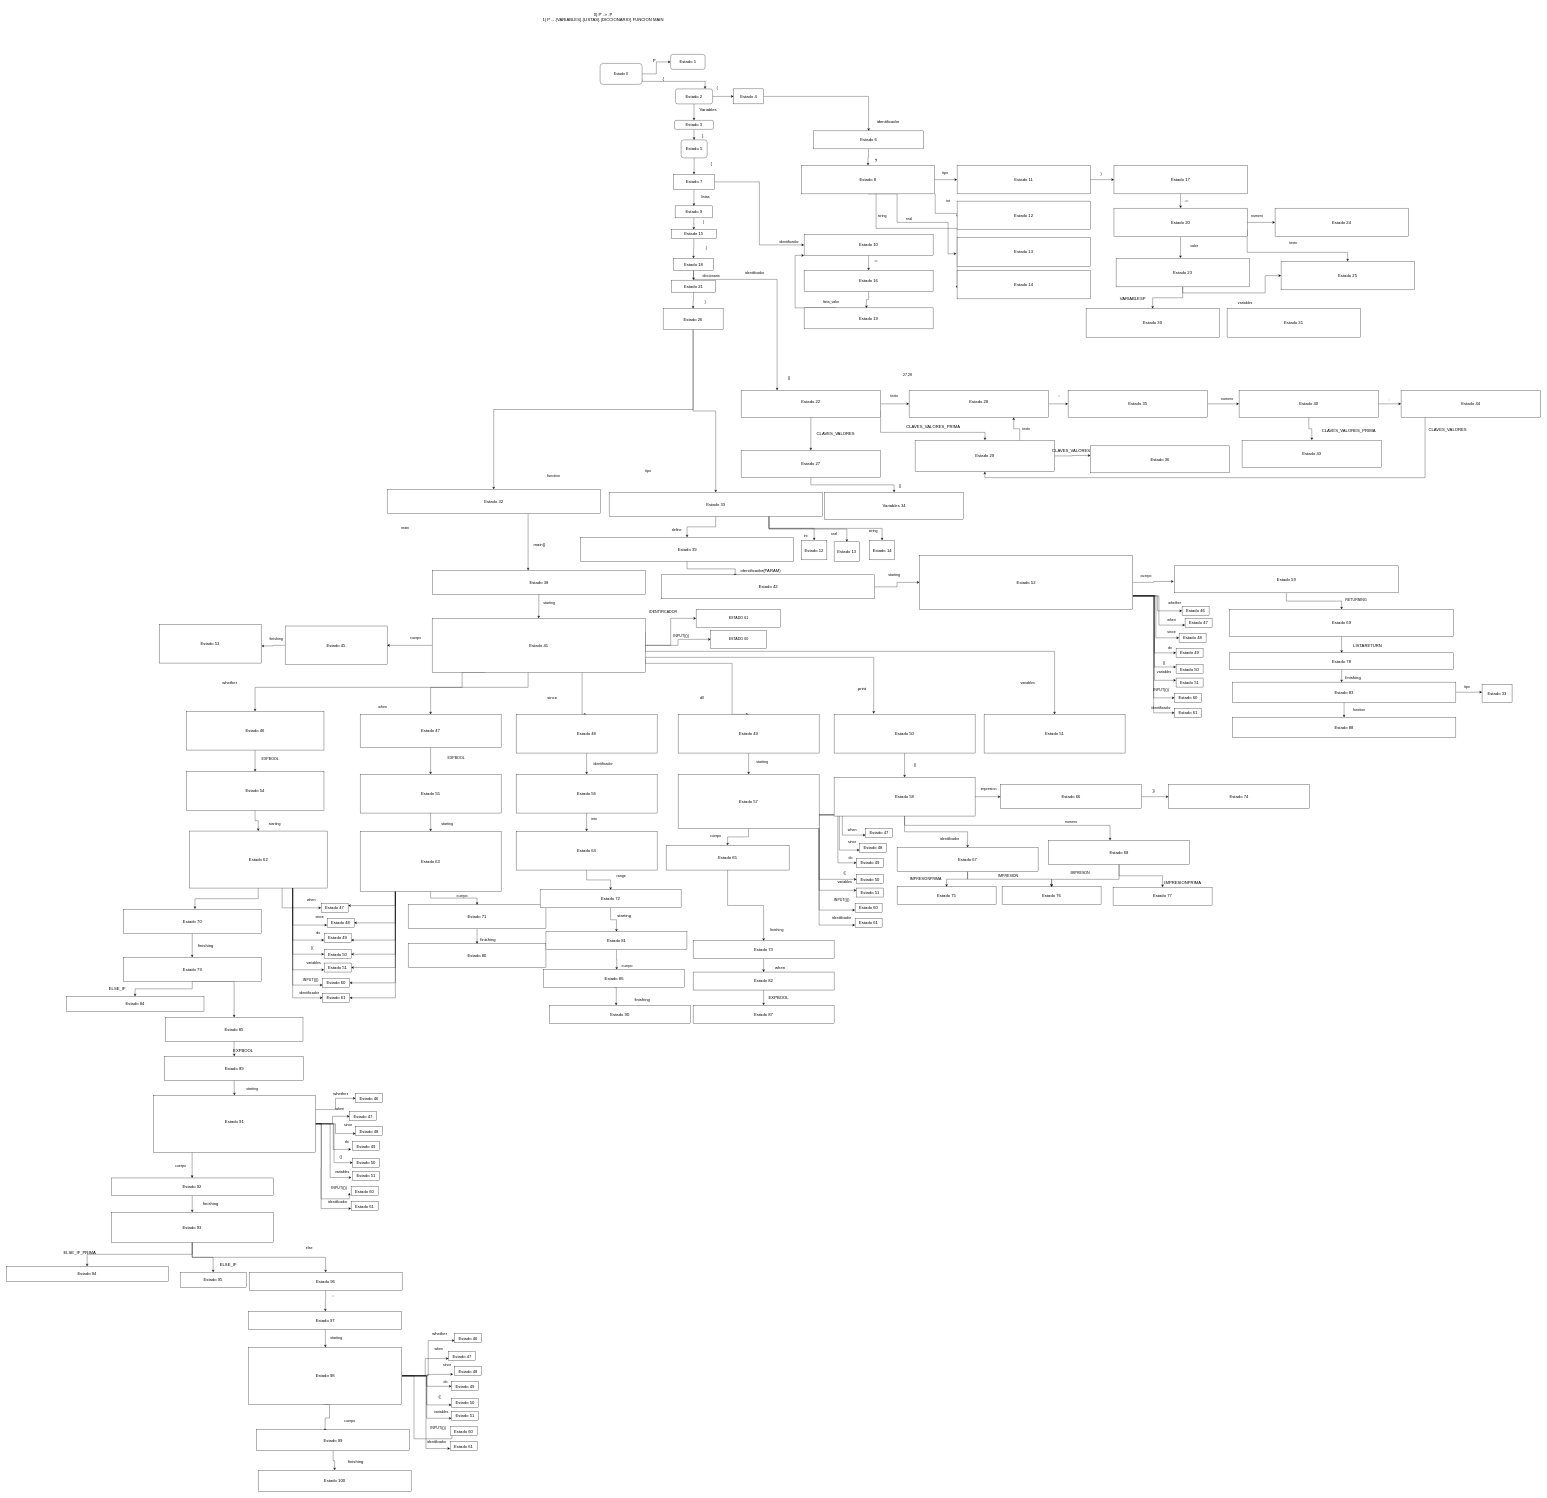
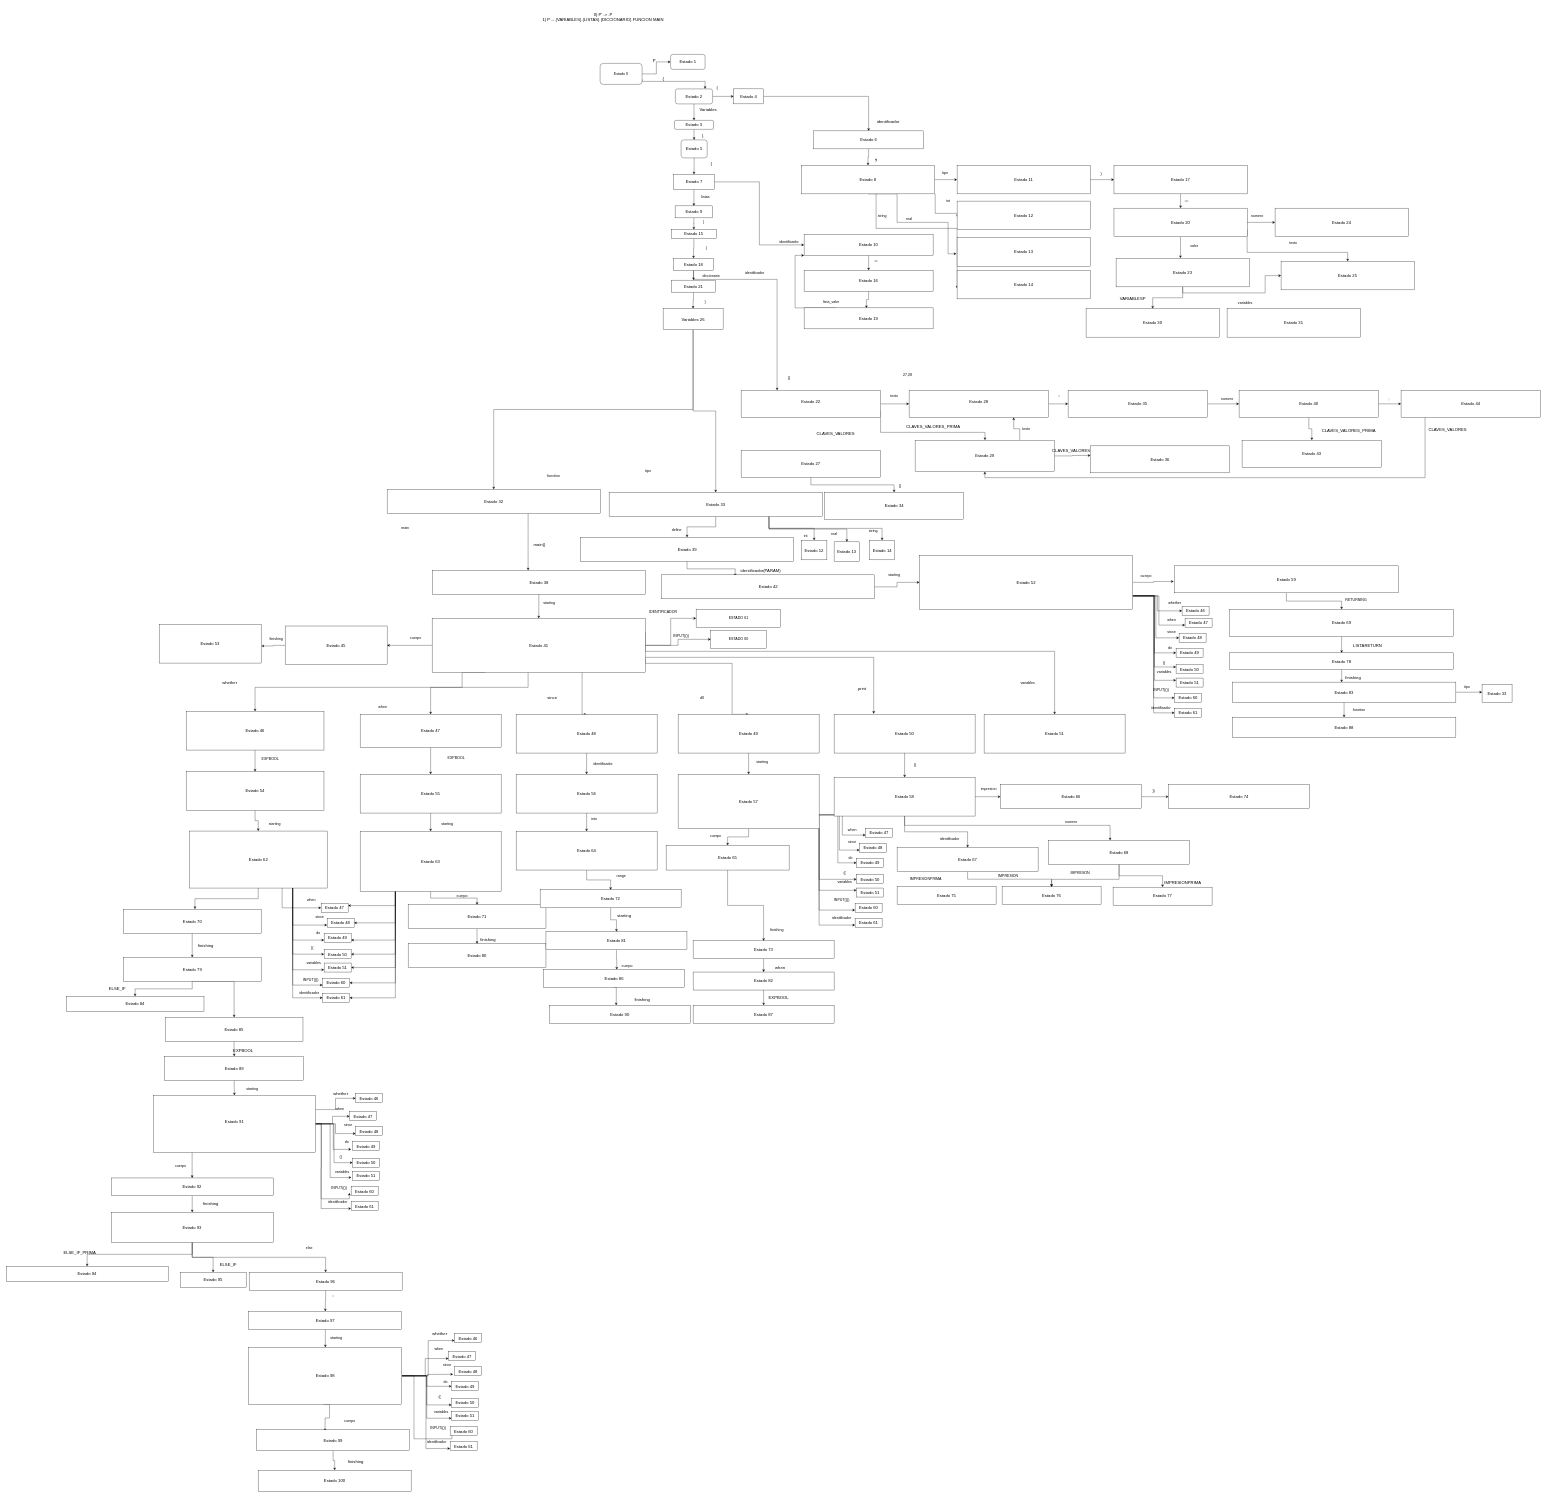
(693, 319) -> (693, 319)
(811, 447) -> none
(894, 506) -> (894, 506)
(947, 884) -> none
